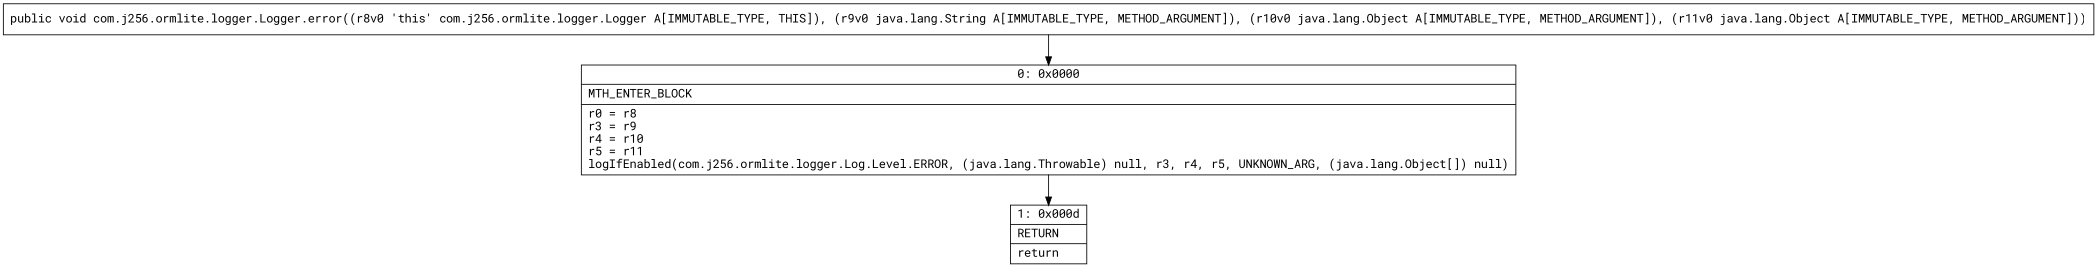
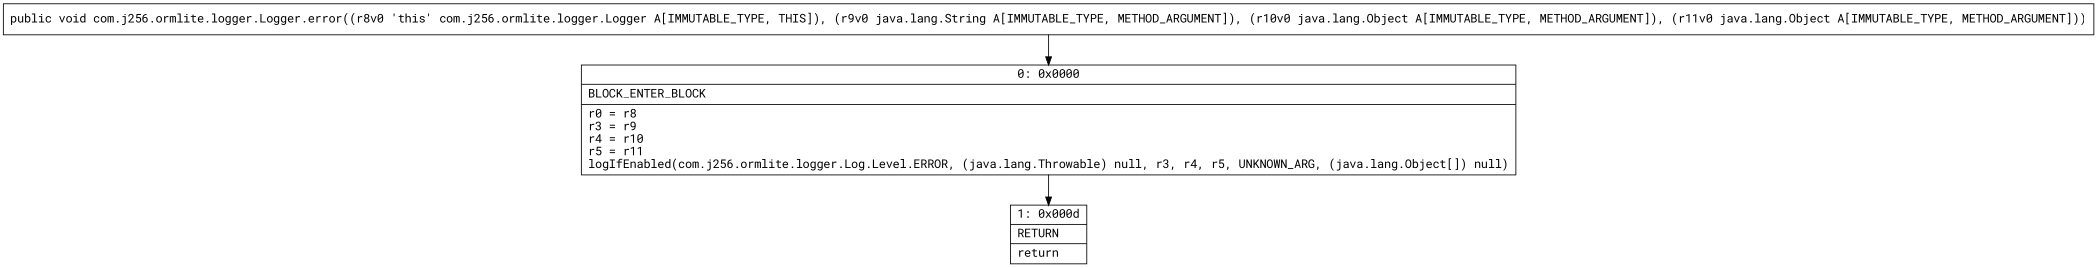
(640, 94) -> (647, 94)
